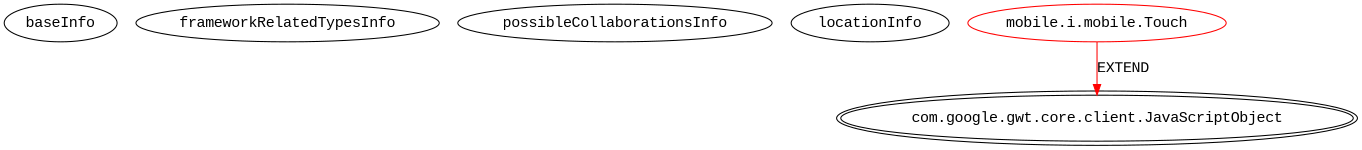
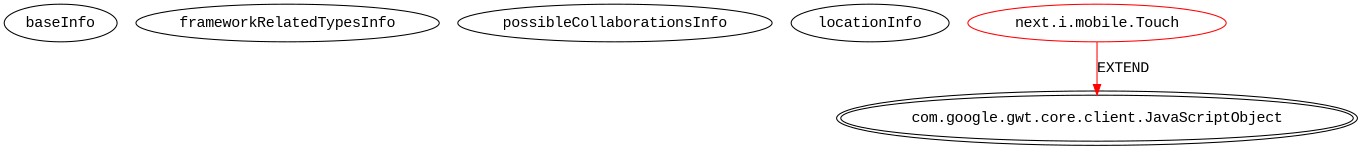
(1097, 23) -> (1097, 23)
